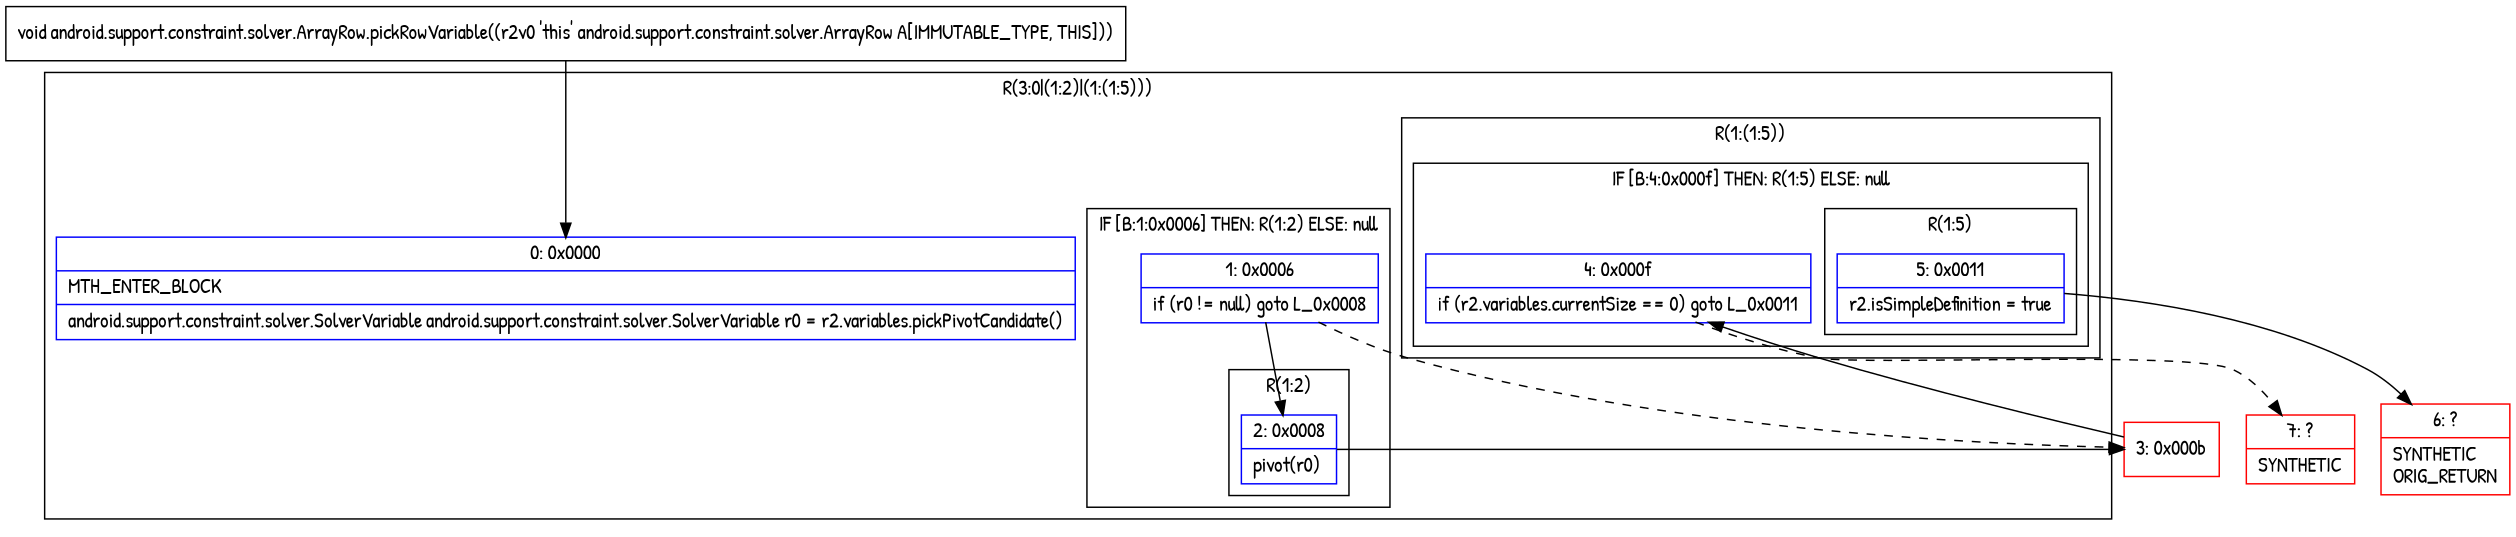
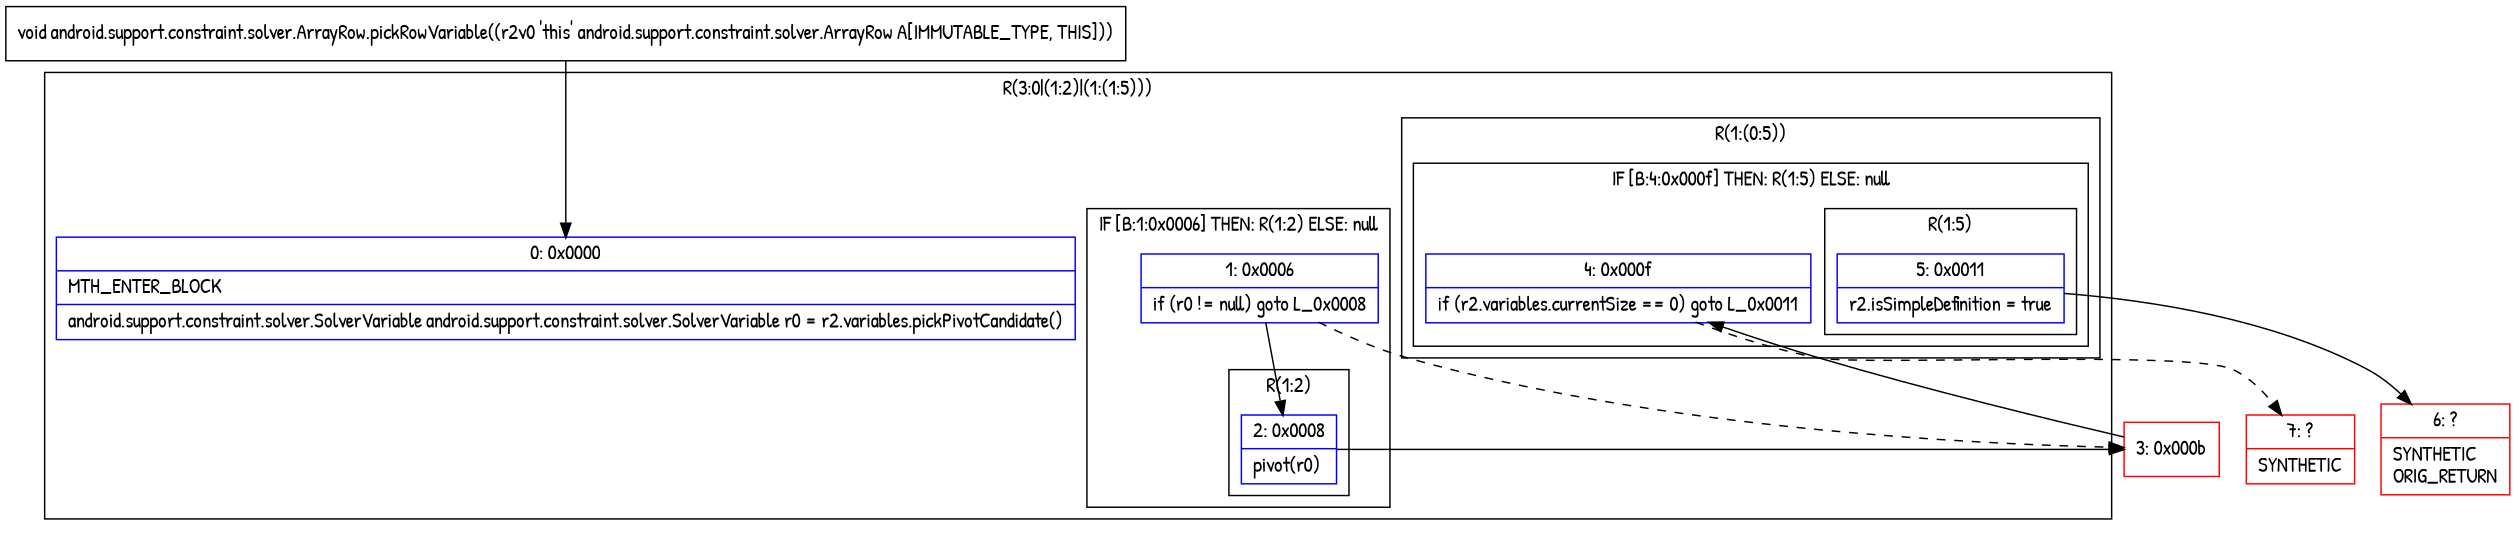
(1751, 135) -> (1751, 135)
